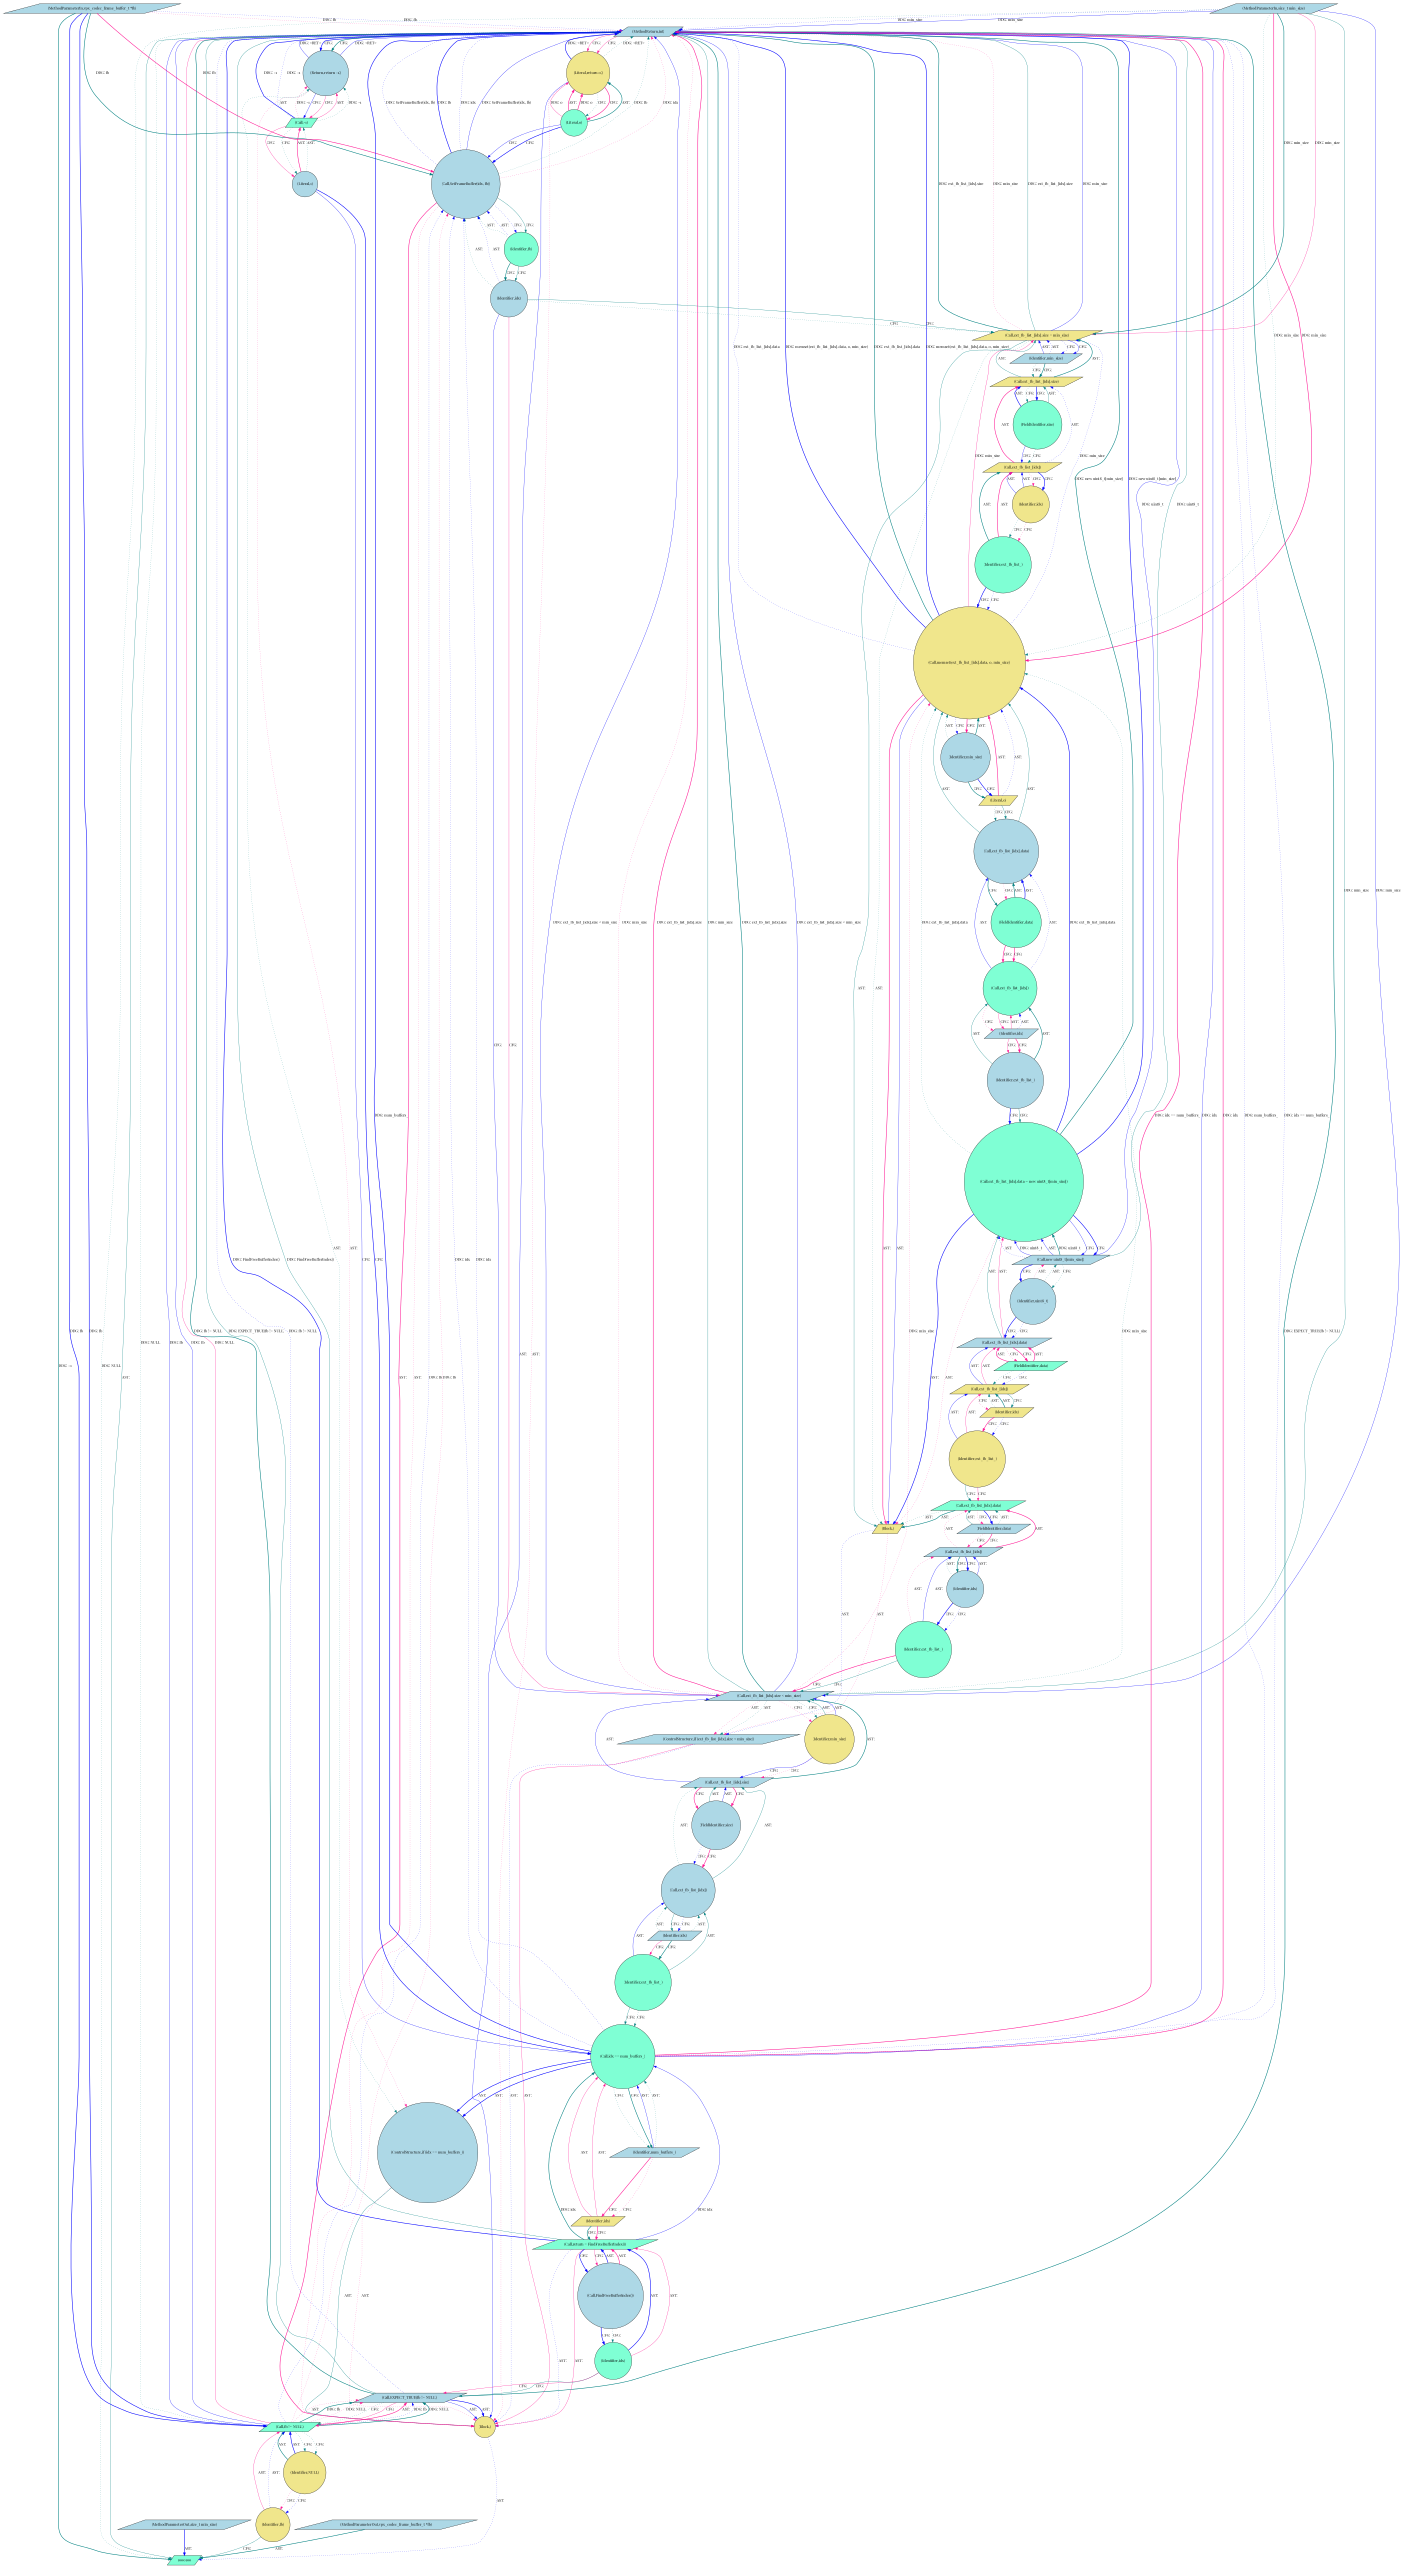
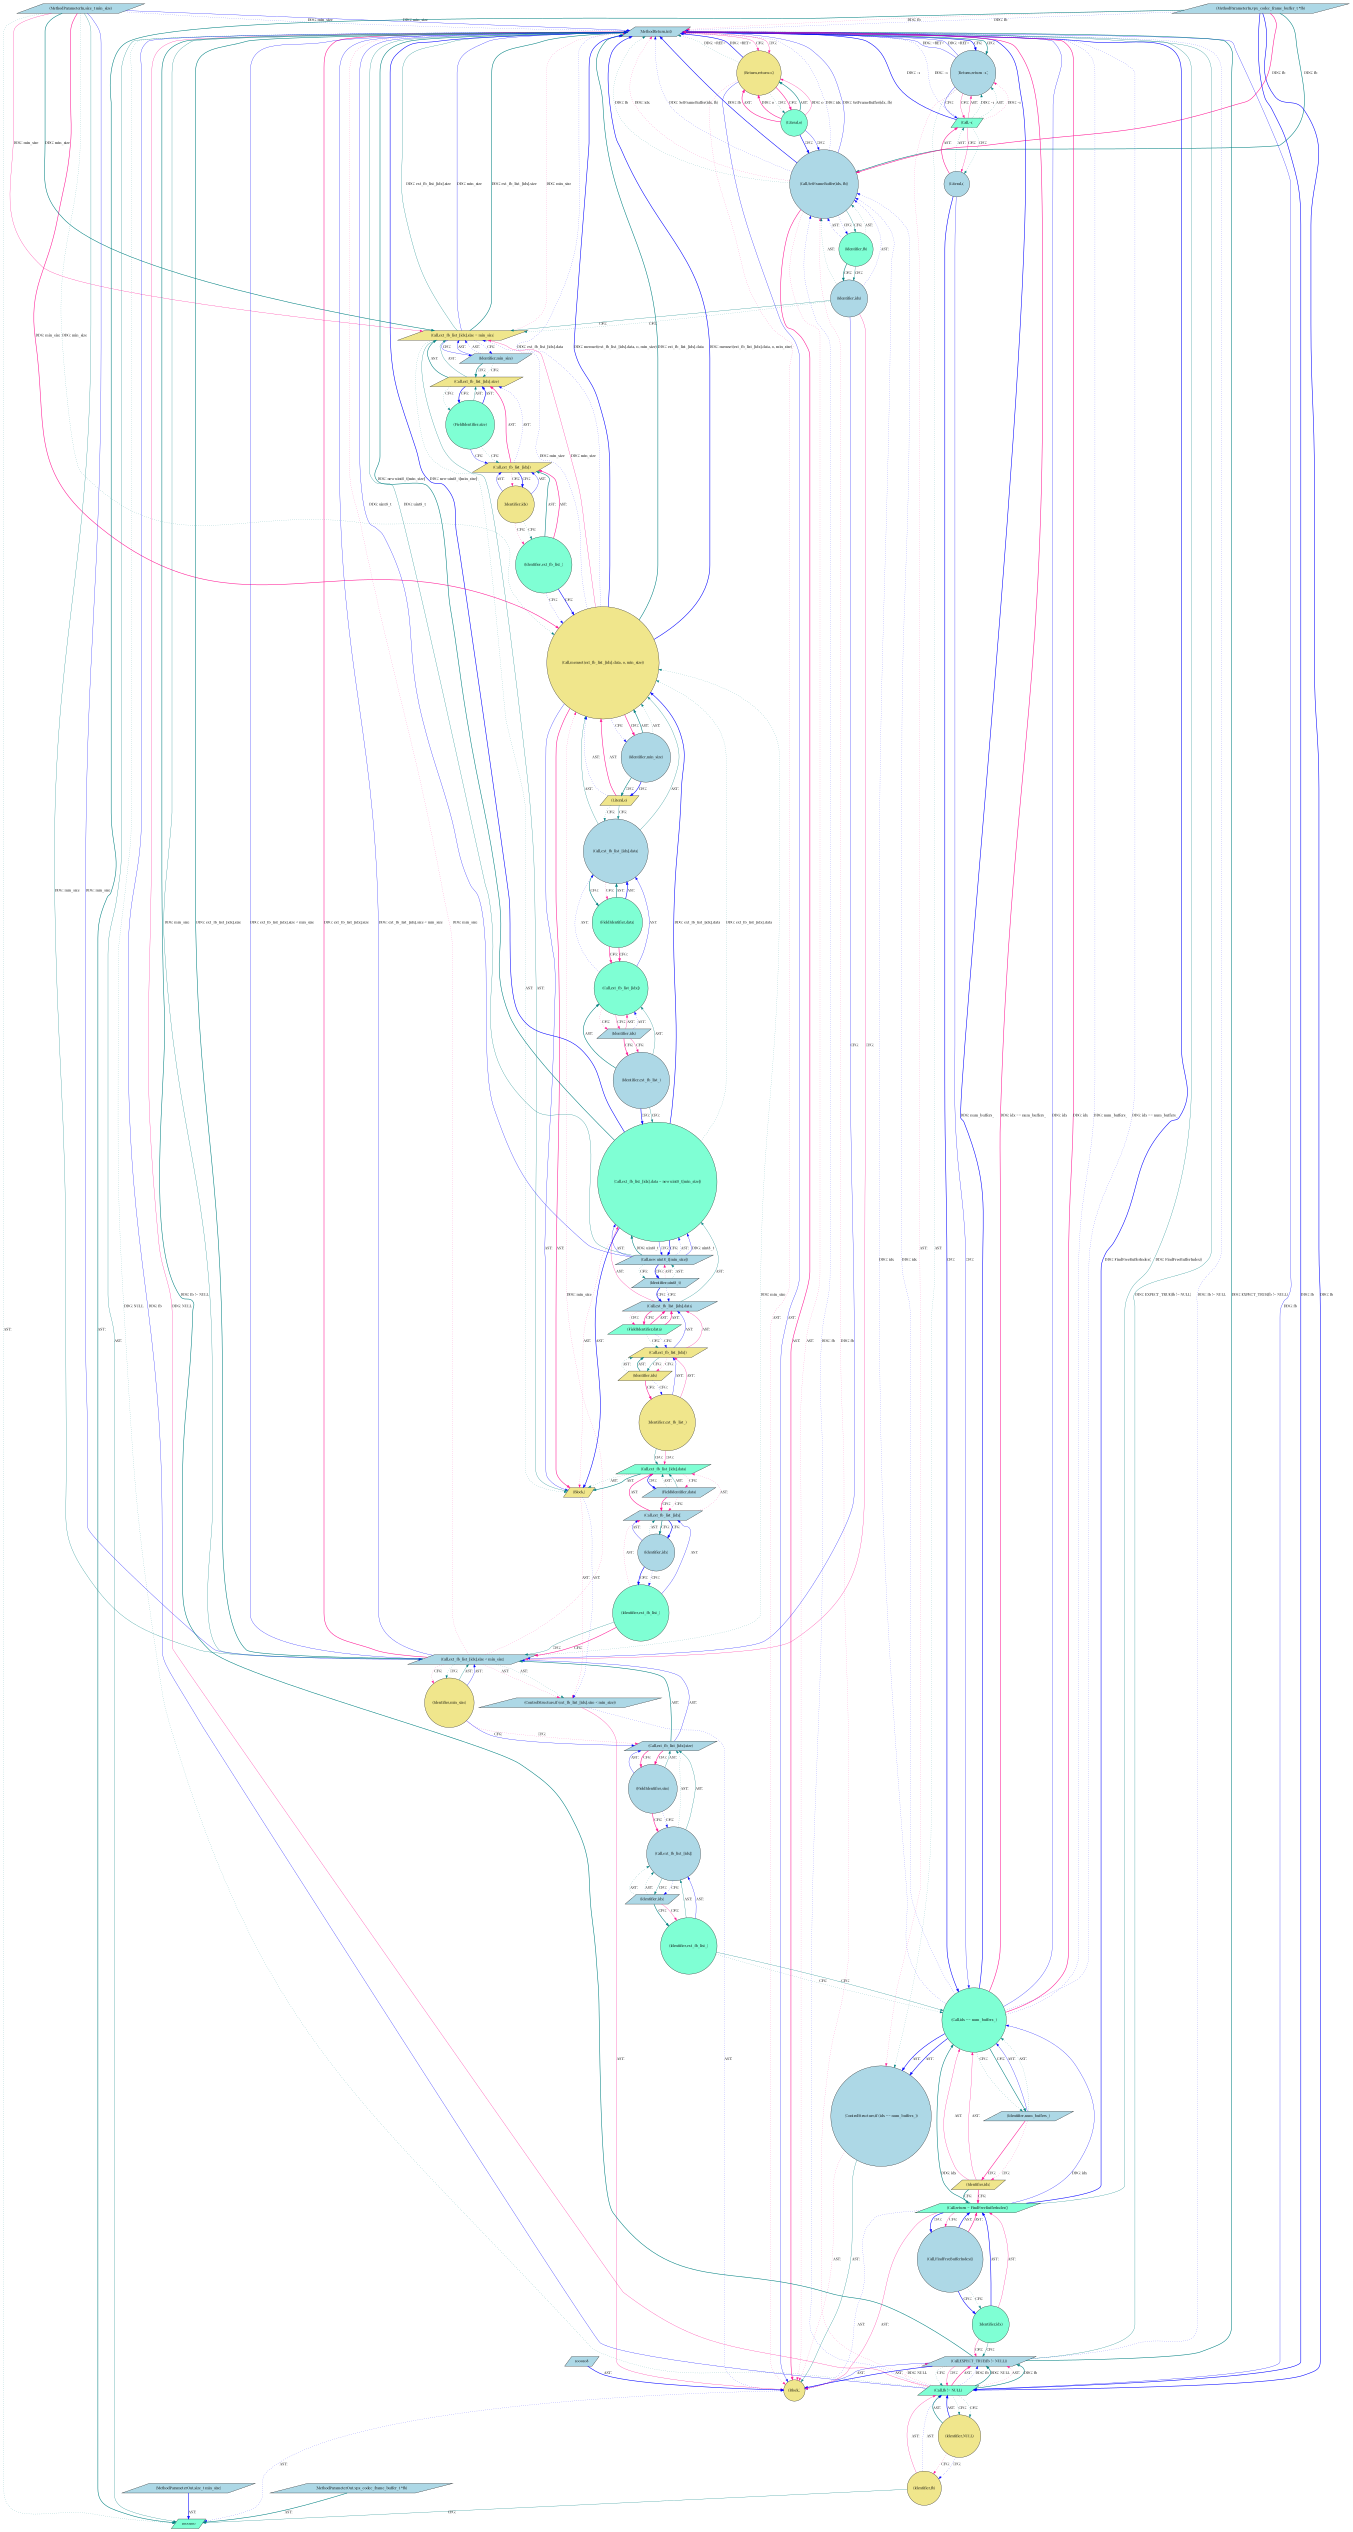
(588, 73) -> (759, 73)
(1033, 1301) -> (665, 1283)
(65, 1366) -> (102, 1329)
(111, 1366) -> (8, 1329)
none -> (582, 2361)
